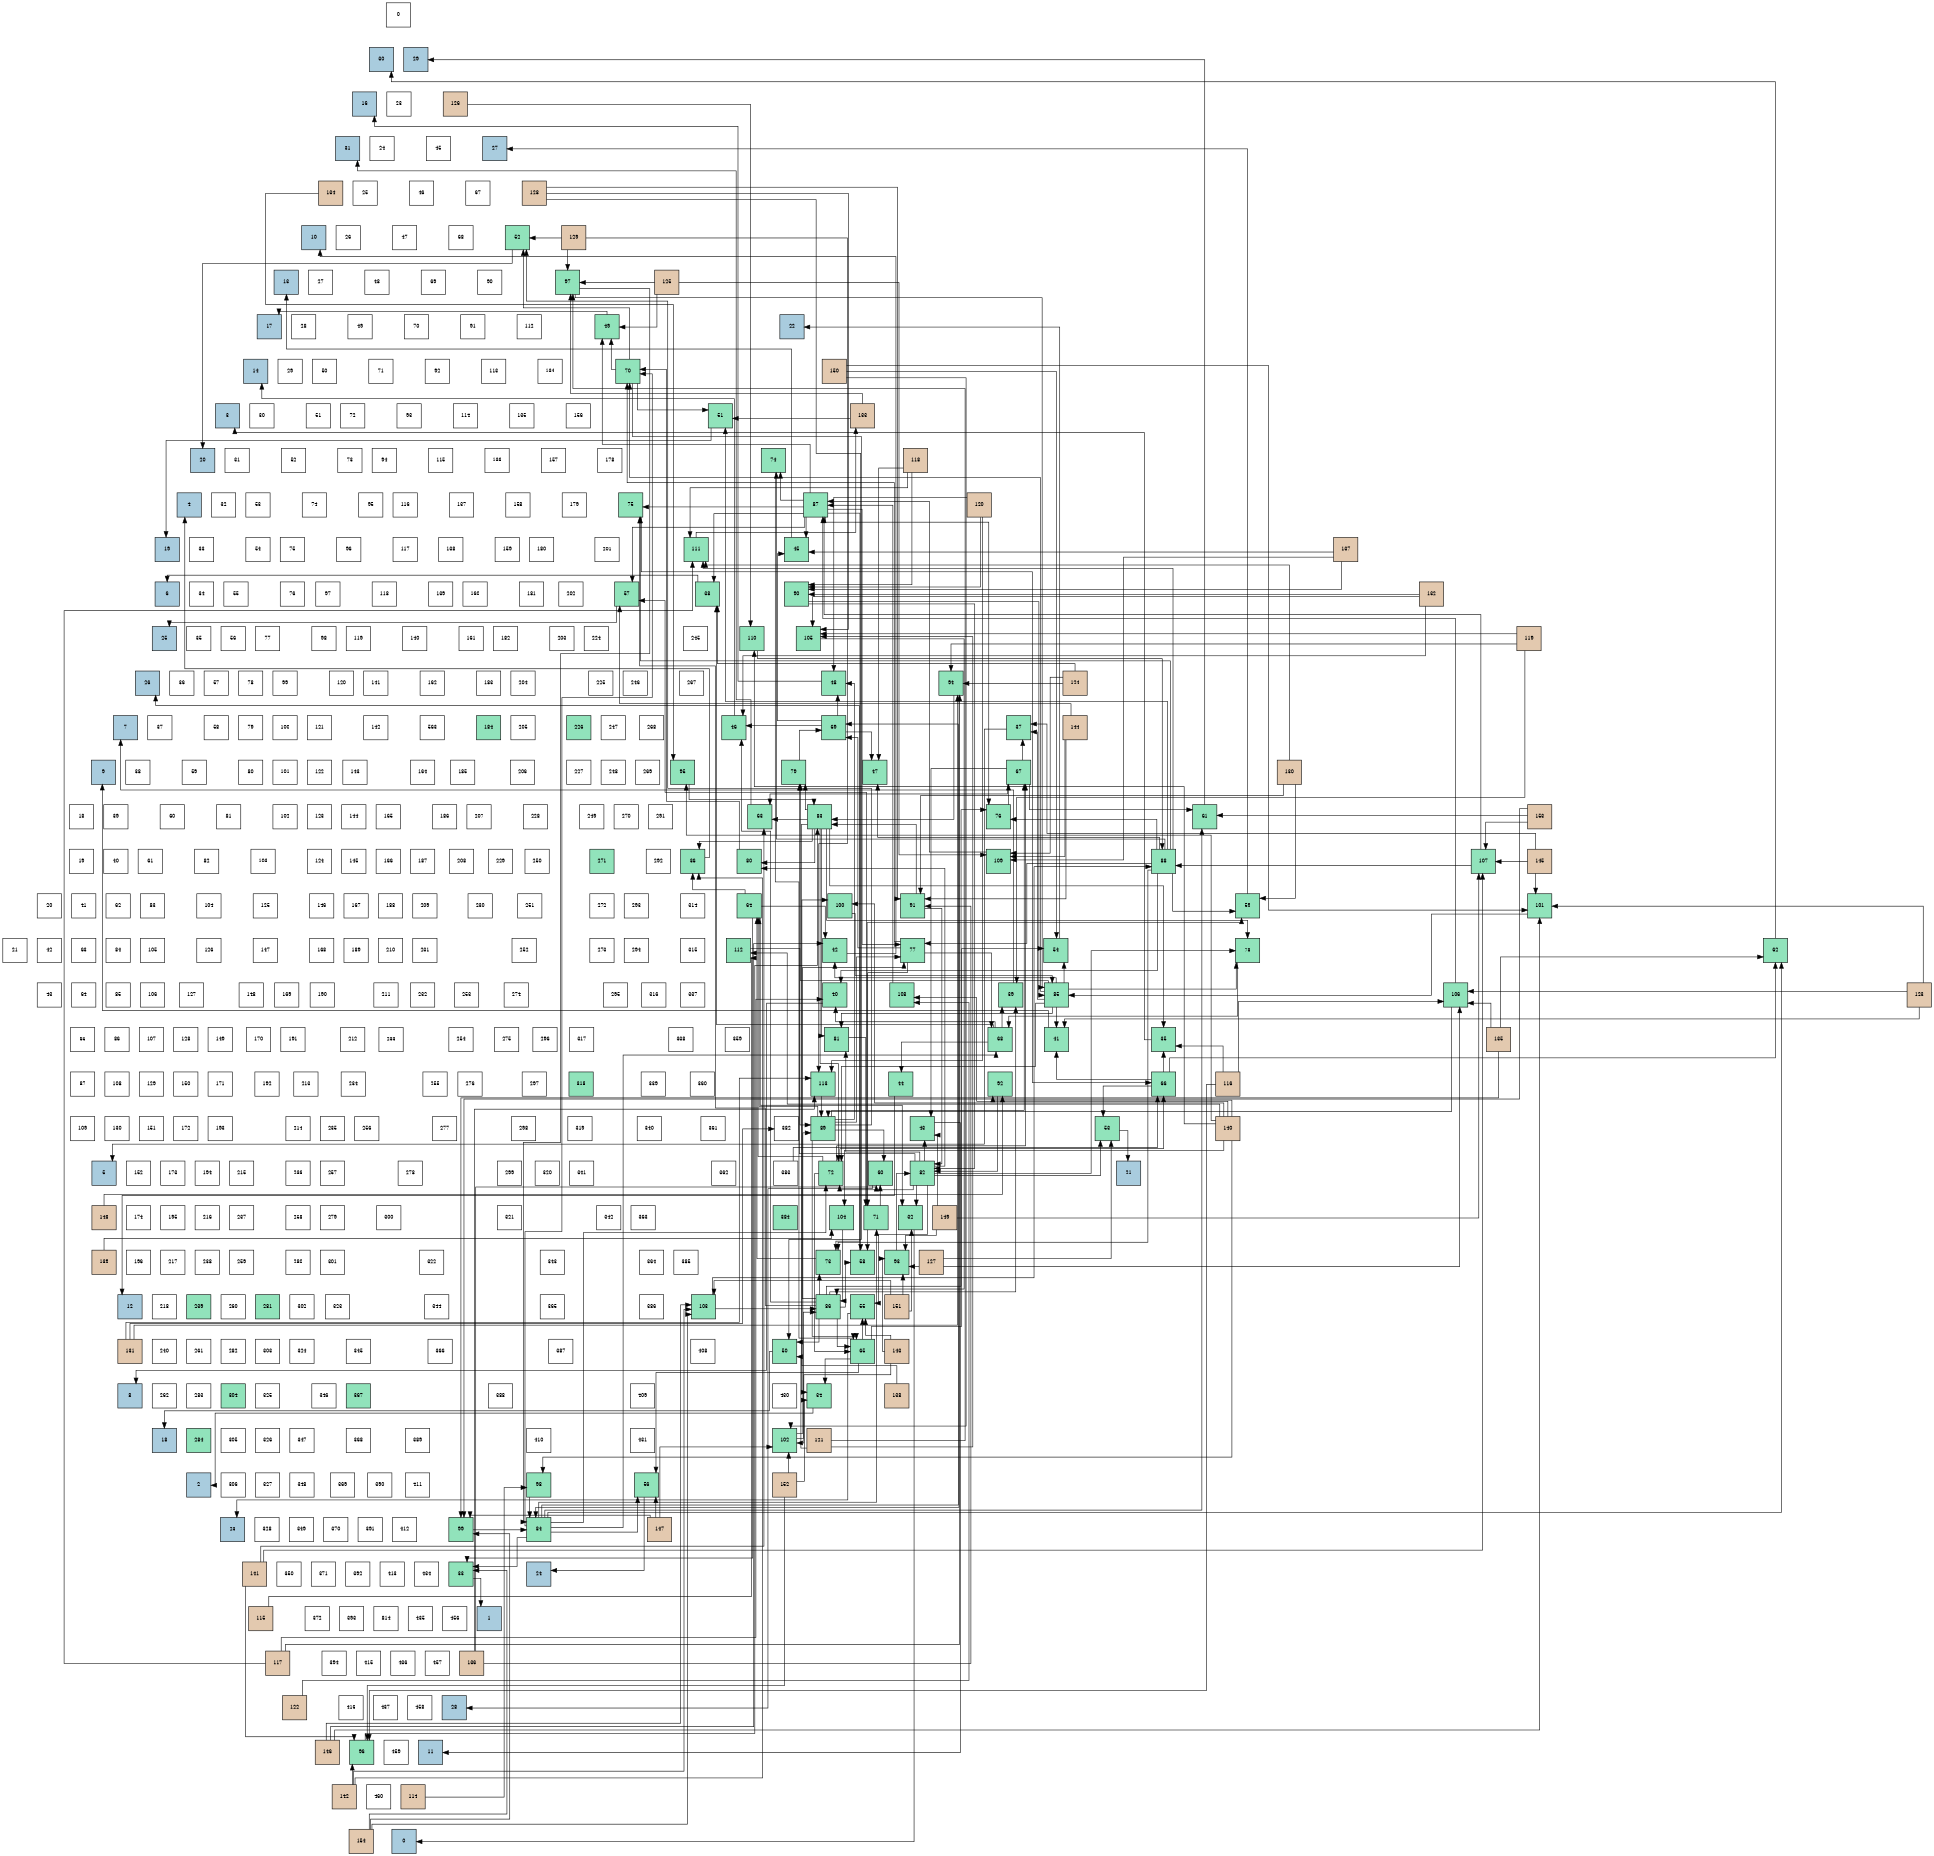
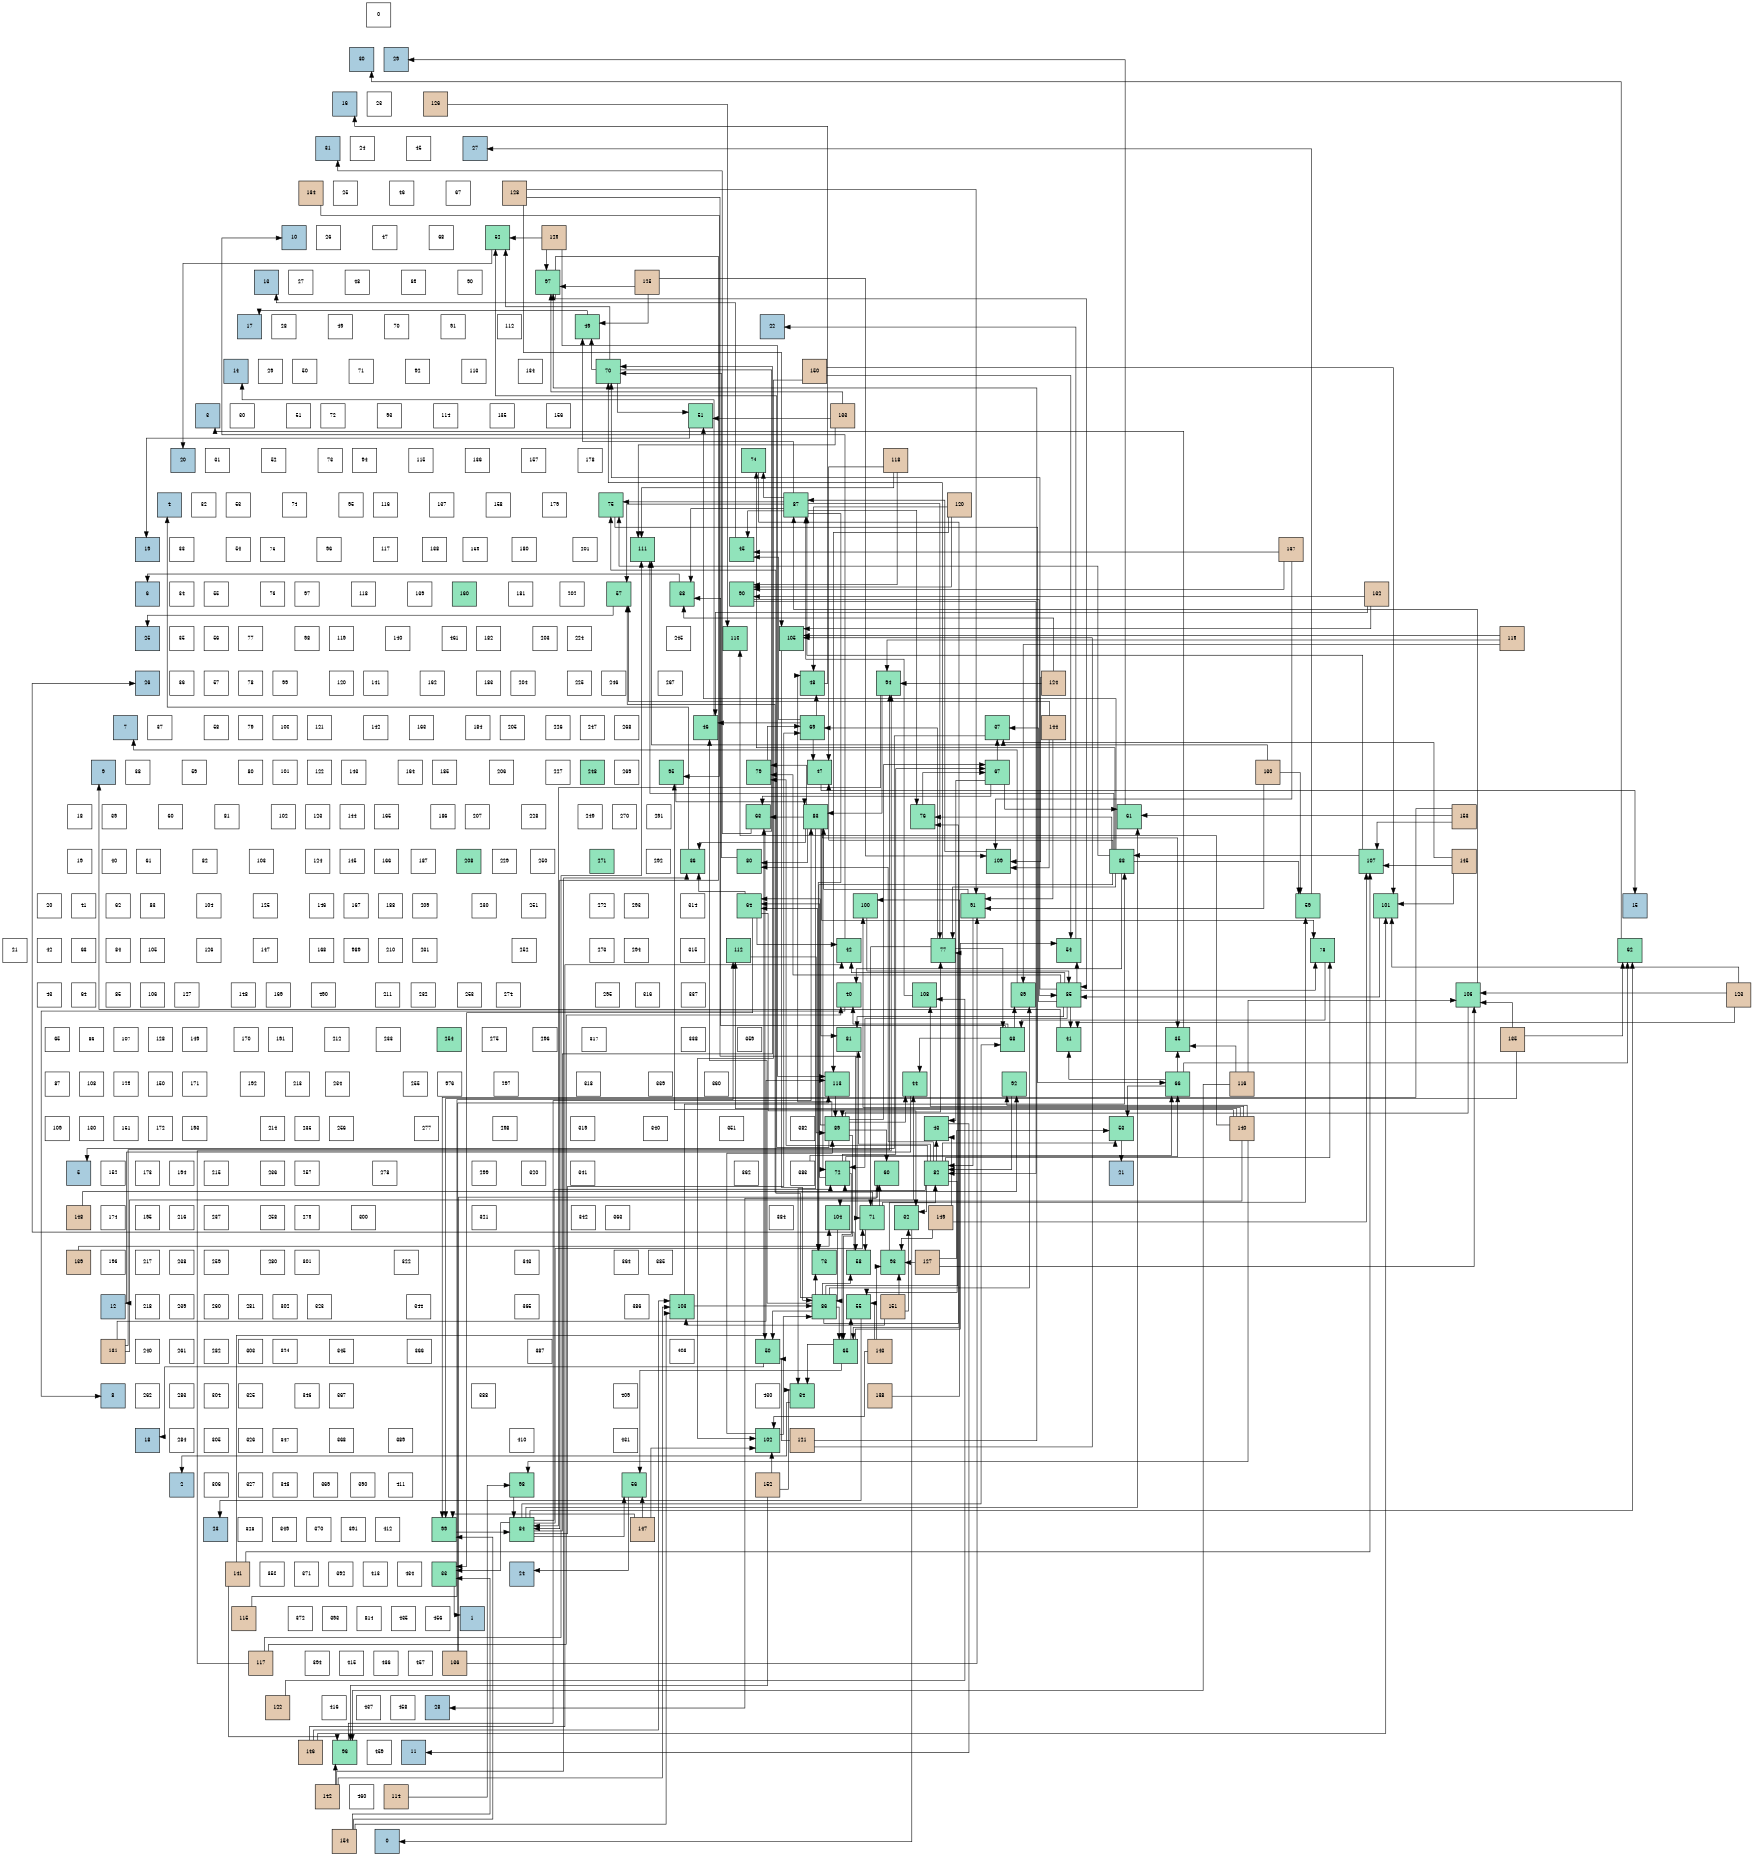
(816, 532) -> (687, 445)
(475, 594) -> (464, 594)
(471, 639) -> (454, 639)
(1162, 664) -> none
(432, 728) -> (422, 728)
(489, 728) -> (478, 728)
(579, 728) -> (558, 728)
(613, 772) -> (592, 772)
(462, 861) -> (469, 861)
none -> (1635, 906)
(356, 950) -> (356, 950)
(322, 995) -> (323, 995)
(461, 1040) -> (449, 1040)
(470, 1084) -> (450, 1084)
(581, 1084) -> (588, 1084)
none -> (887, 1122)
(713, 1129) -> (732, 1129)
(785, 1218) -> (781, 1218)
(199, 1307) -> (182, 1307)
(268, 1307) -> (251, 1307)
(539, 1323) -> (415, 1200)
(233, 1396) -> (216, 1396)
(358, 1396) -> (341, 1396)
(199, 1440) -> (182, 1440)
